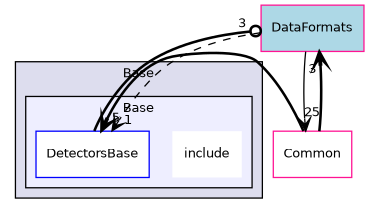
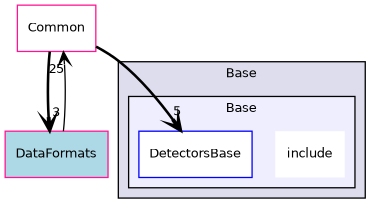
(179, 47) -> none
(161, 70) -> none
